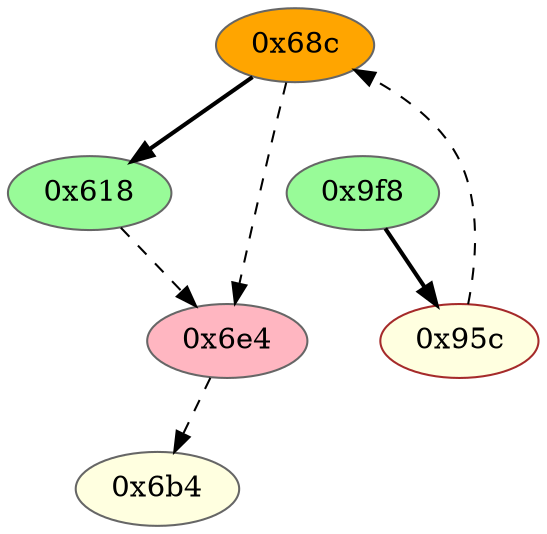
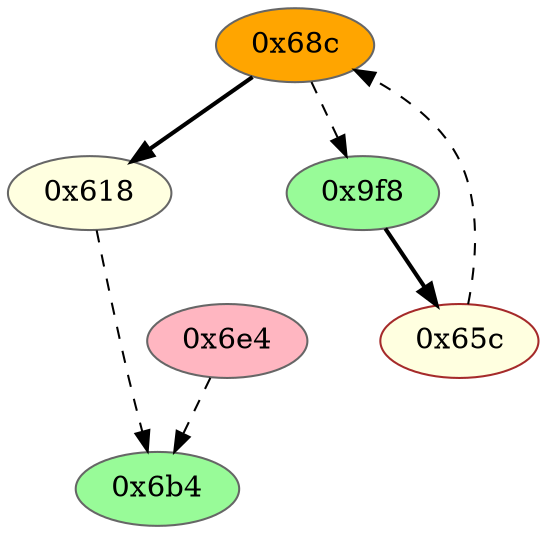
(262, 183) -> (325, 110)
(90, 193) -> (90, 193)
(151, 260) -> (118, 331)
(459, 341) -> (459, 341)
(157, 489) -> (157, 489)
